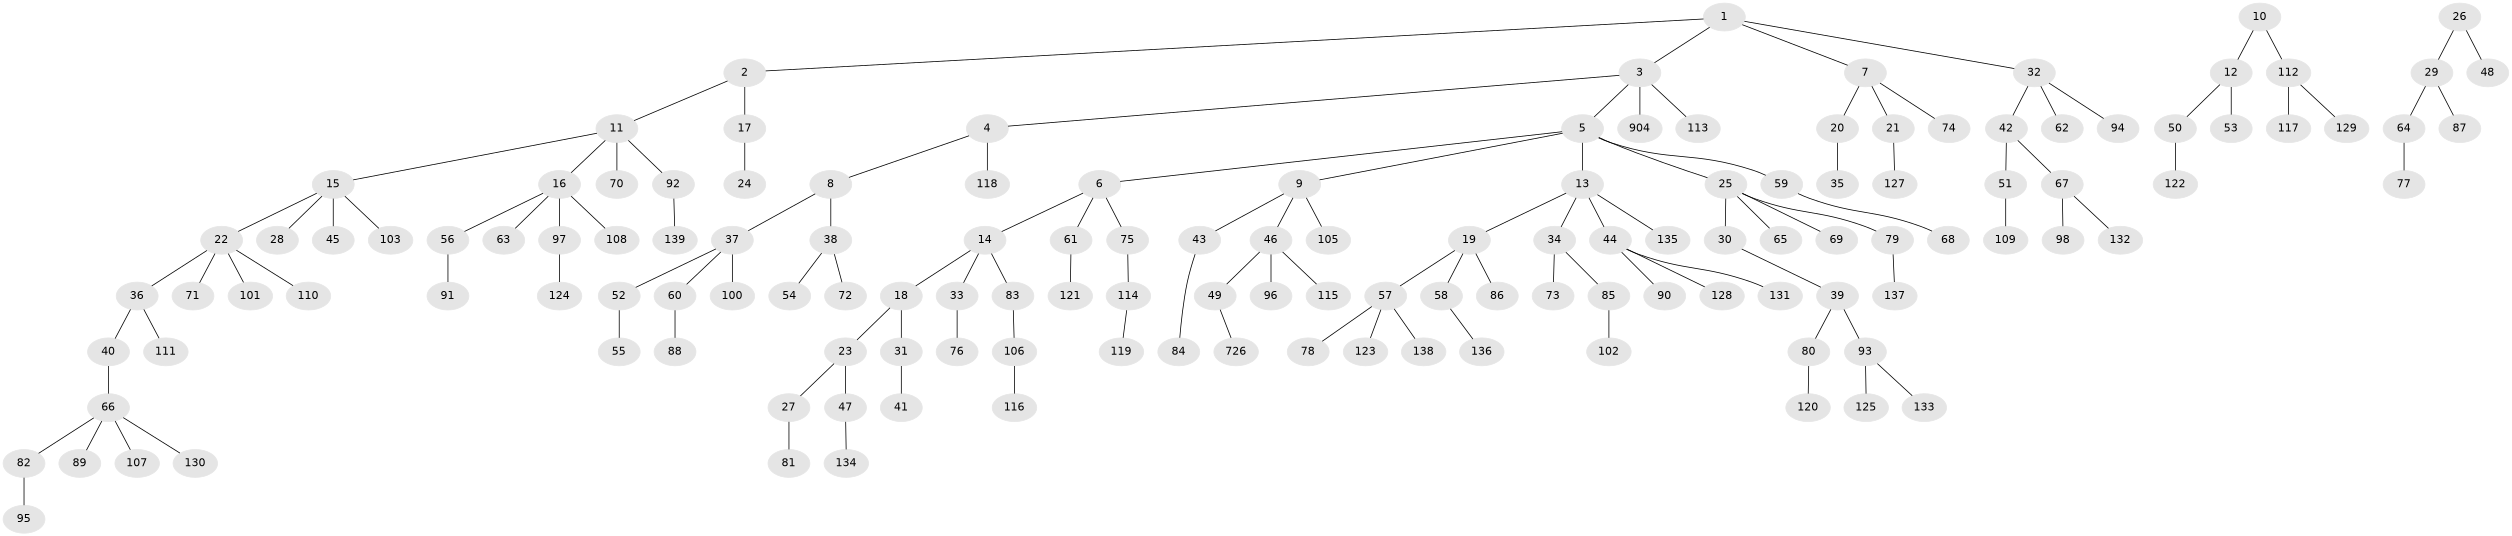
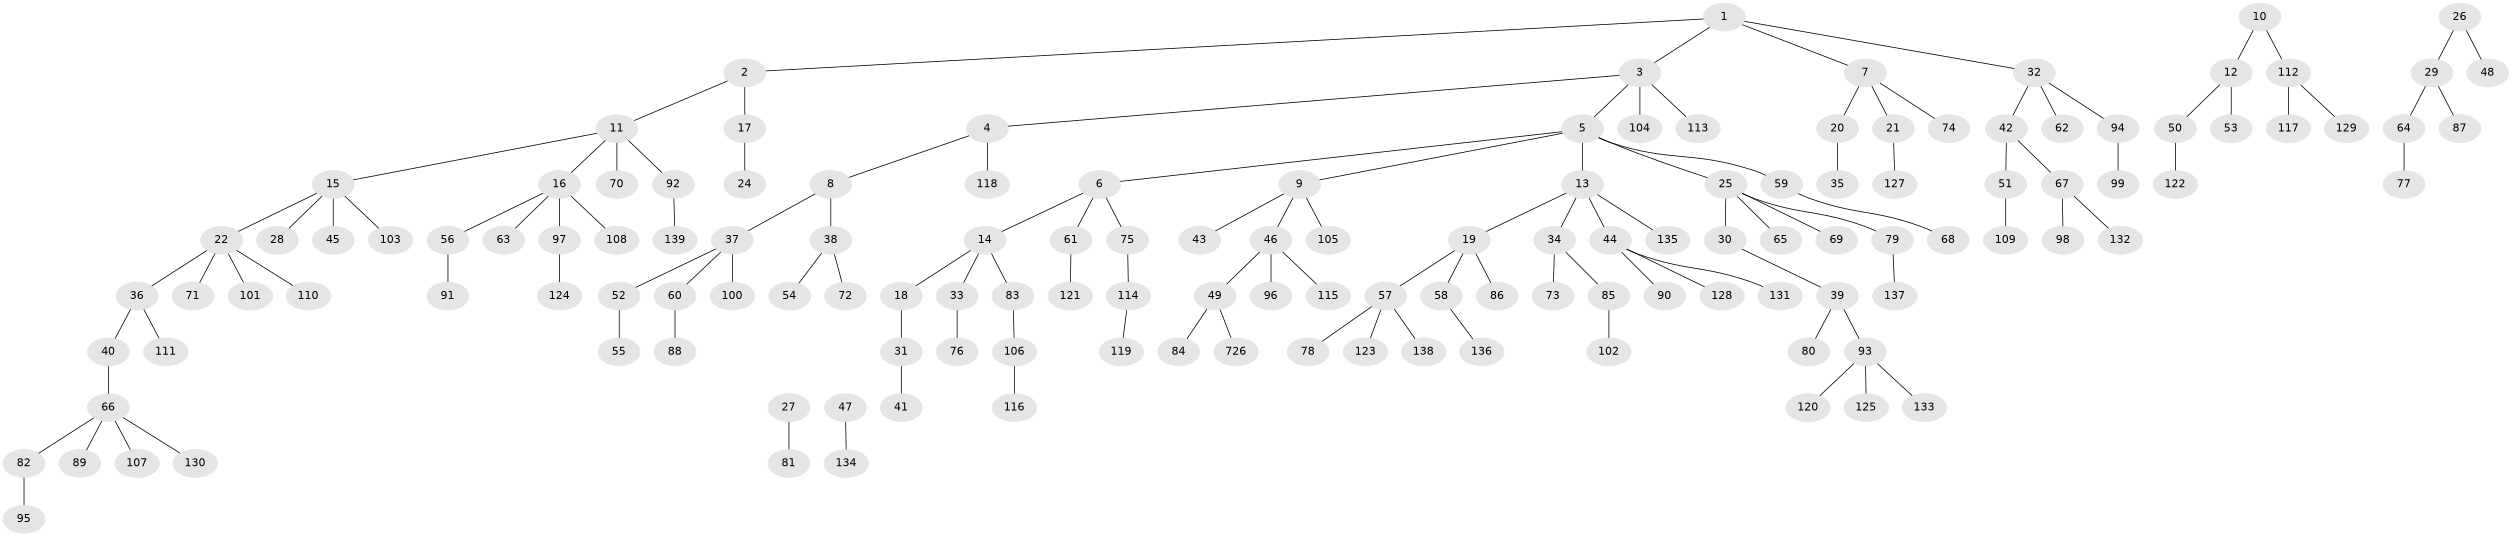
(1640, 129) -> (1640, 129)
none -> (2118, 184)
(1185, 295) -> (1197, 324)
(846, 352) -> none
(1808, 380) -> (1837, 380)
